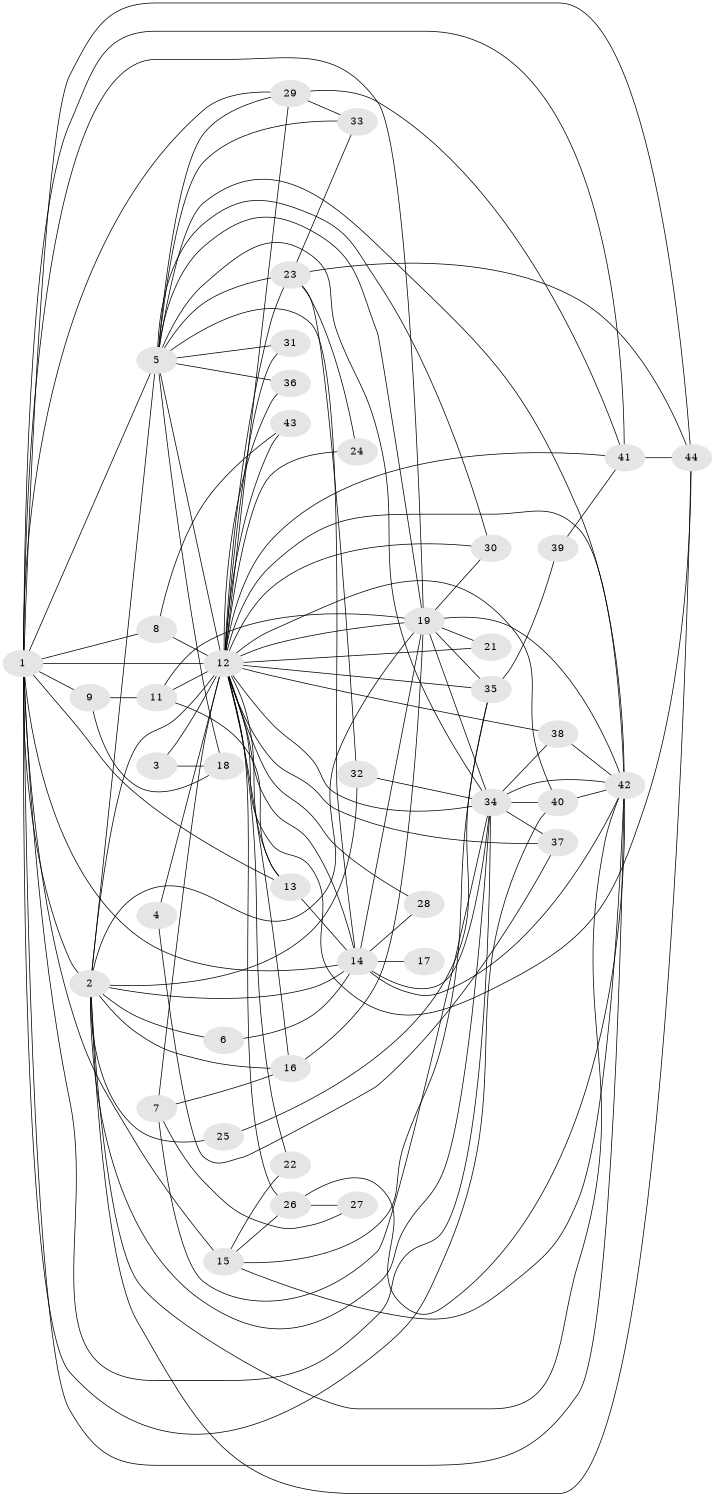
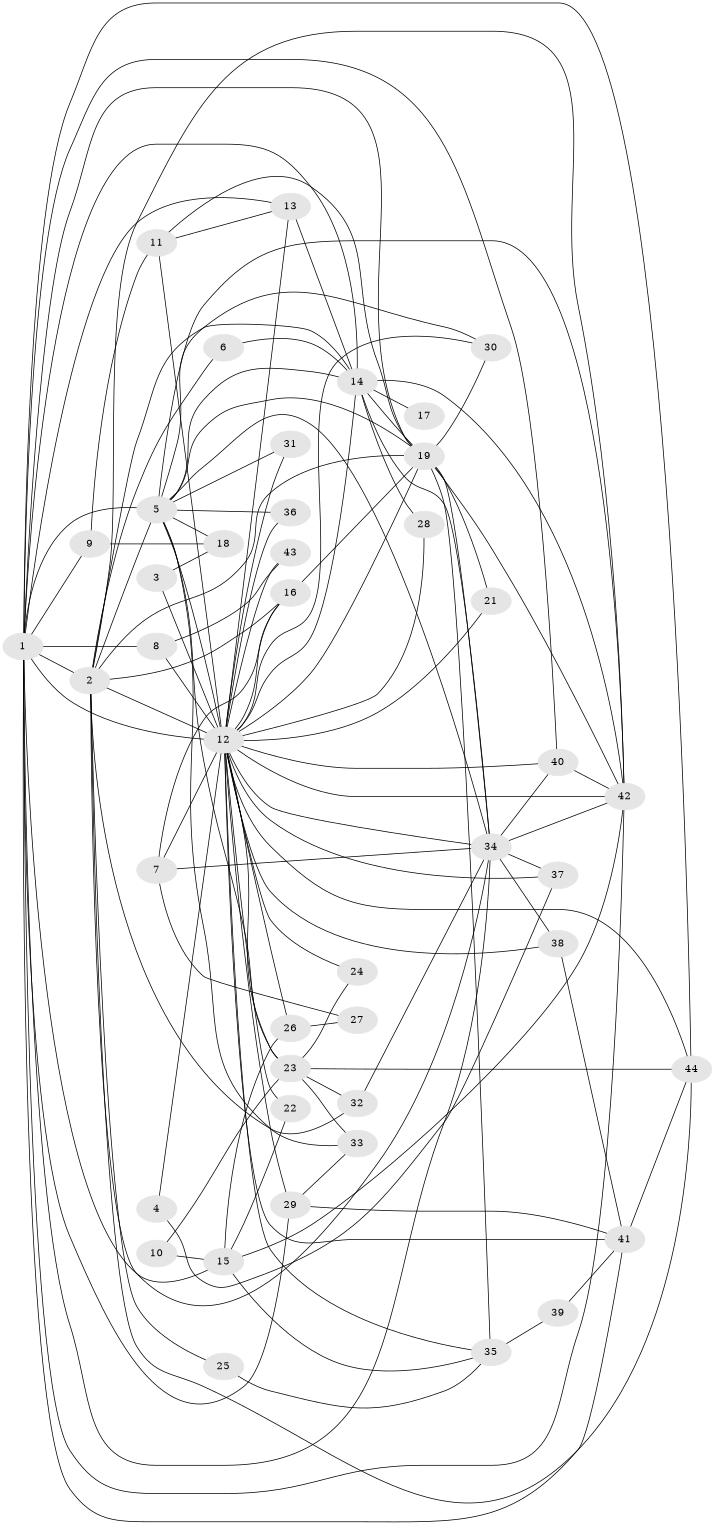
(180, 200) -> none
(591, 760) -> (591, 1092)
(542, 1191) -> none
none -> (157, 1254)
